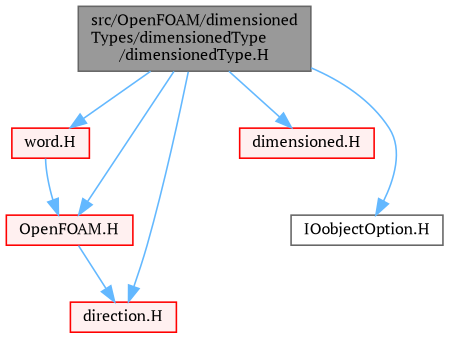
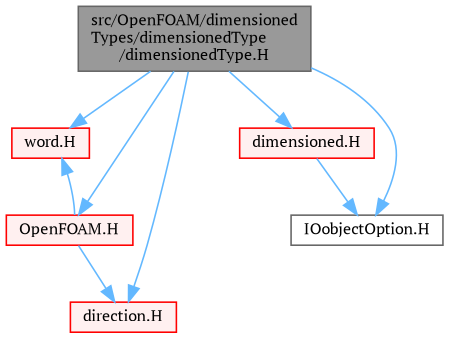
(48, 180) -> (72, 194)
none -> (332, 180)
